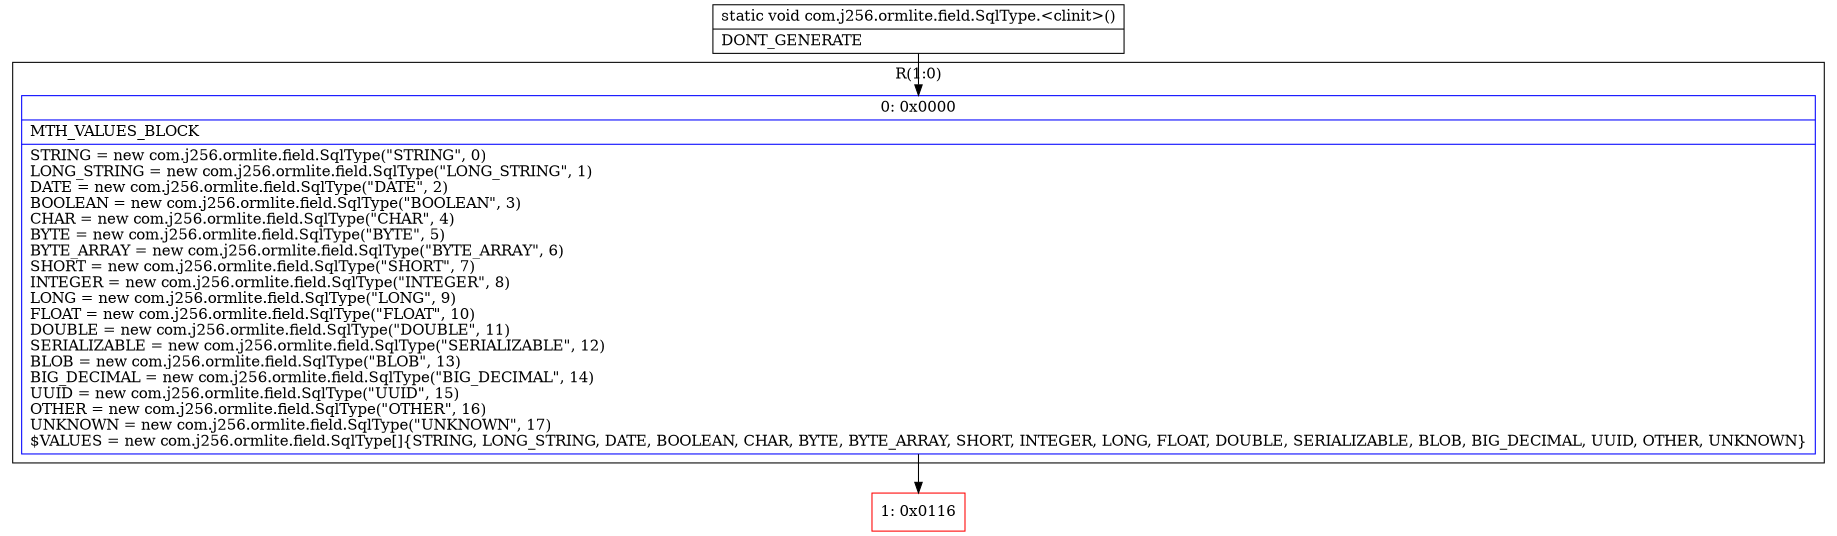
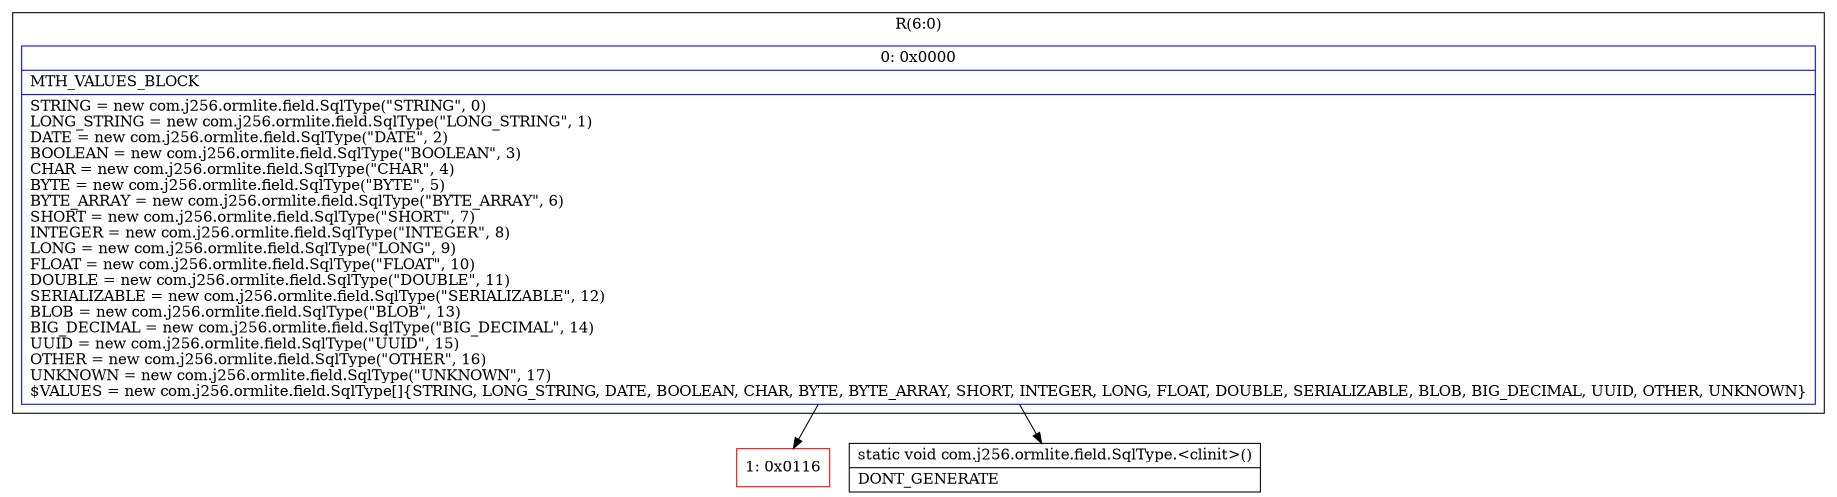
(918, 69) -> (1028, 420)
(918, 75) -> (918, 25)
